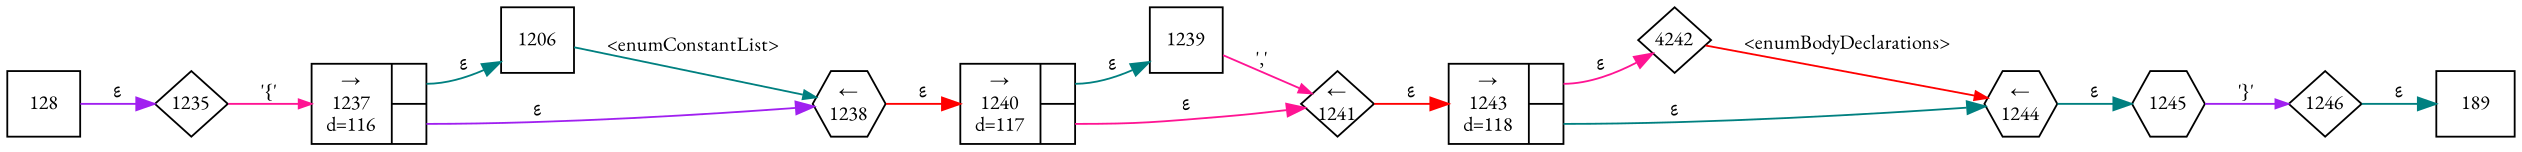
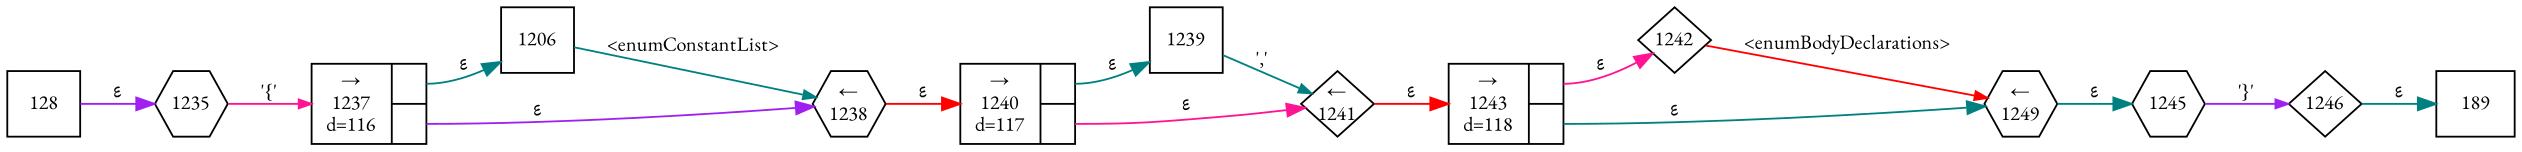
(1675, 40) -> (1675, 40)
(1261, 72) -> (1261, 72)
(191, 104) -> (191, 104)
(2021, 104) -> (2021, 104)
